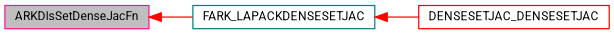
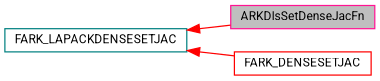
(177, 17) -> (215, 27)
(514, 17) -> (303, 63)
